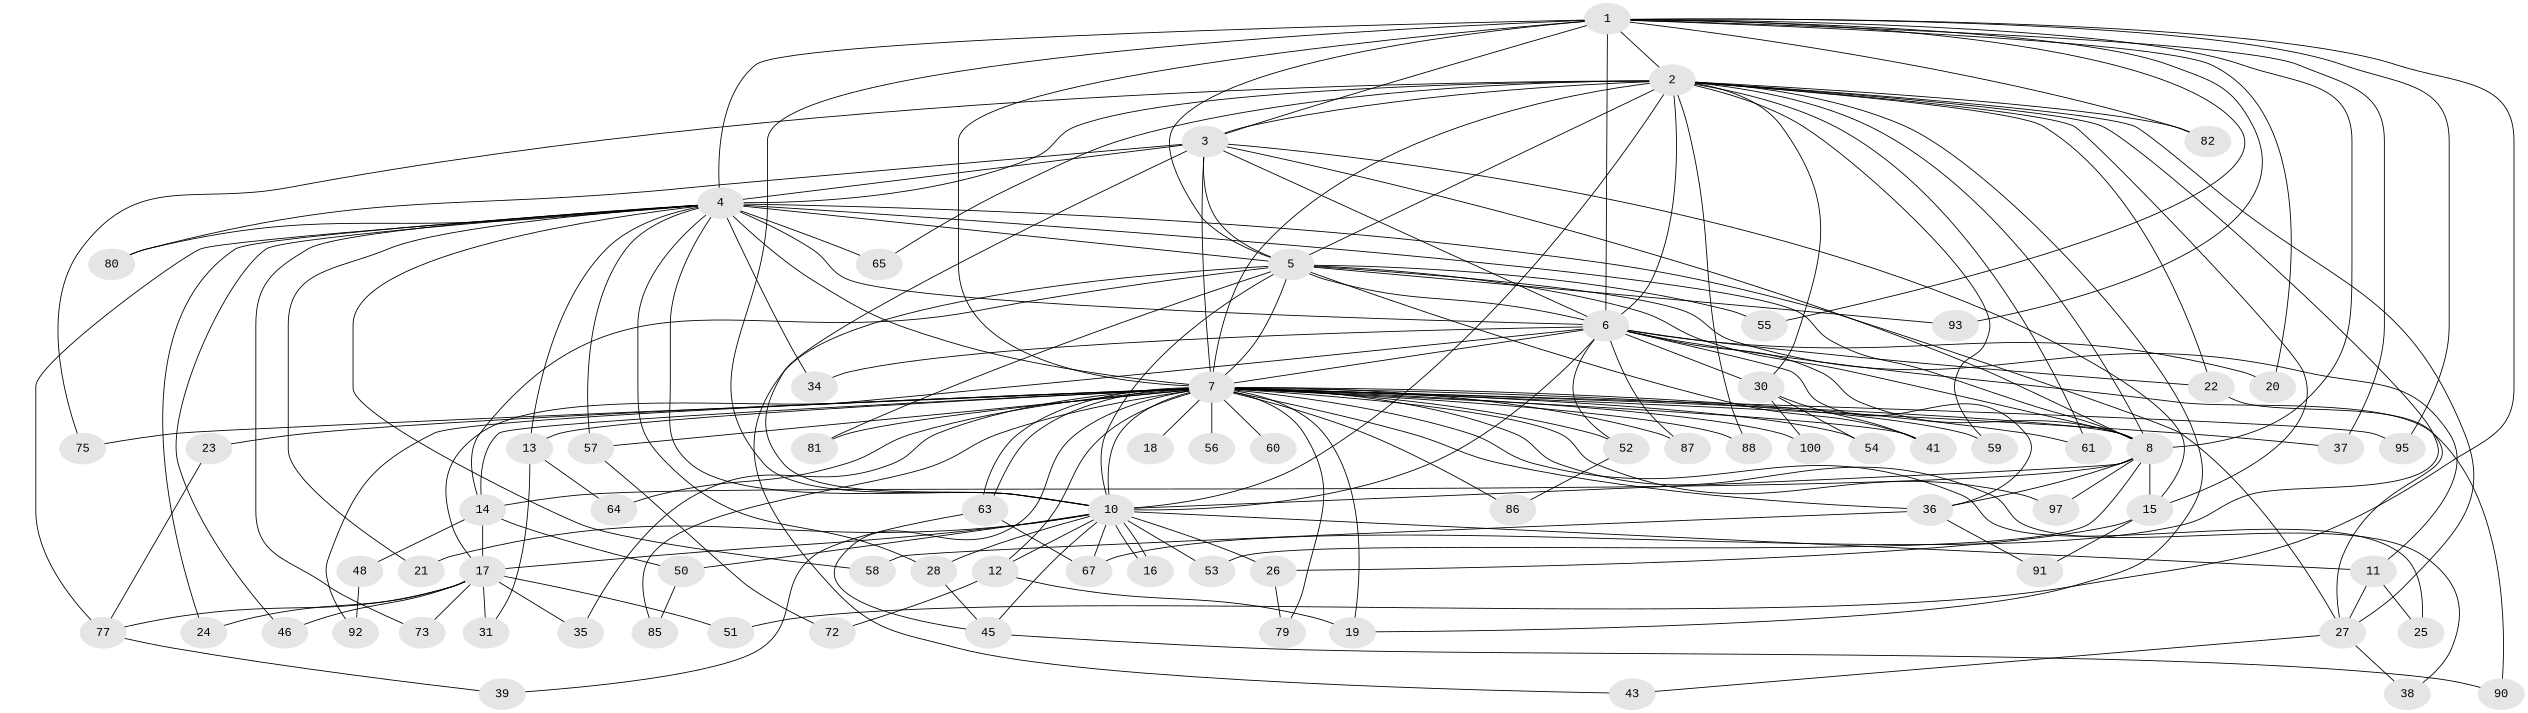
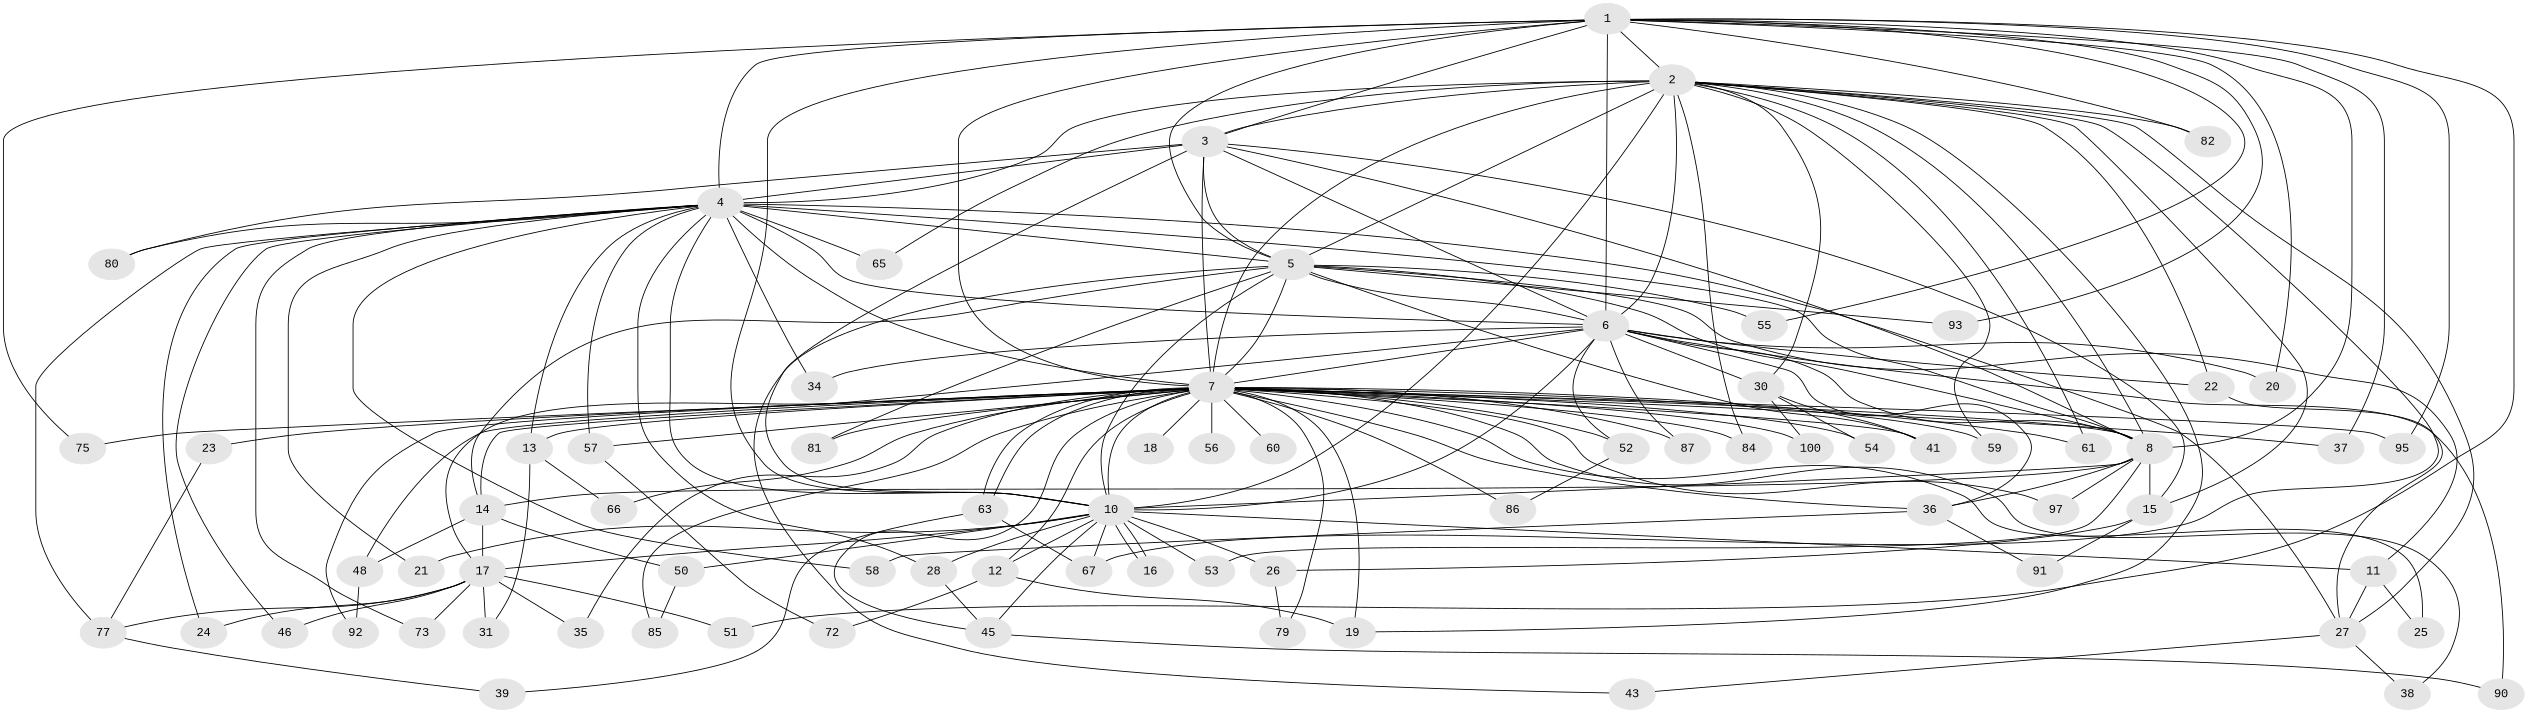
(759, 124) -> (631, 56)
none -> (749, 410)
(1749, 449) -> (1749, 449)
(614, 510) -> (614, 510)
